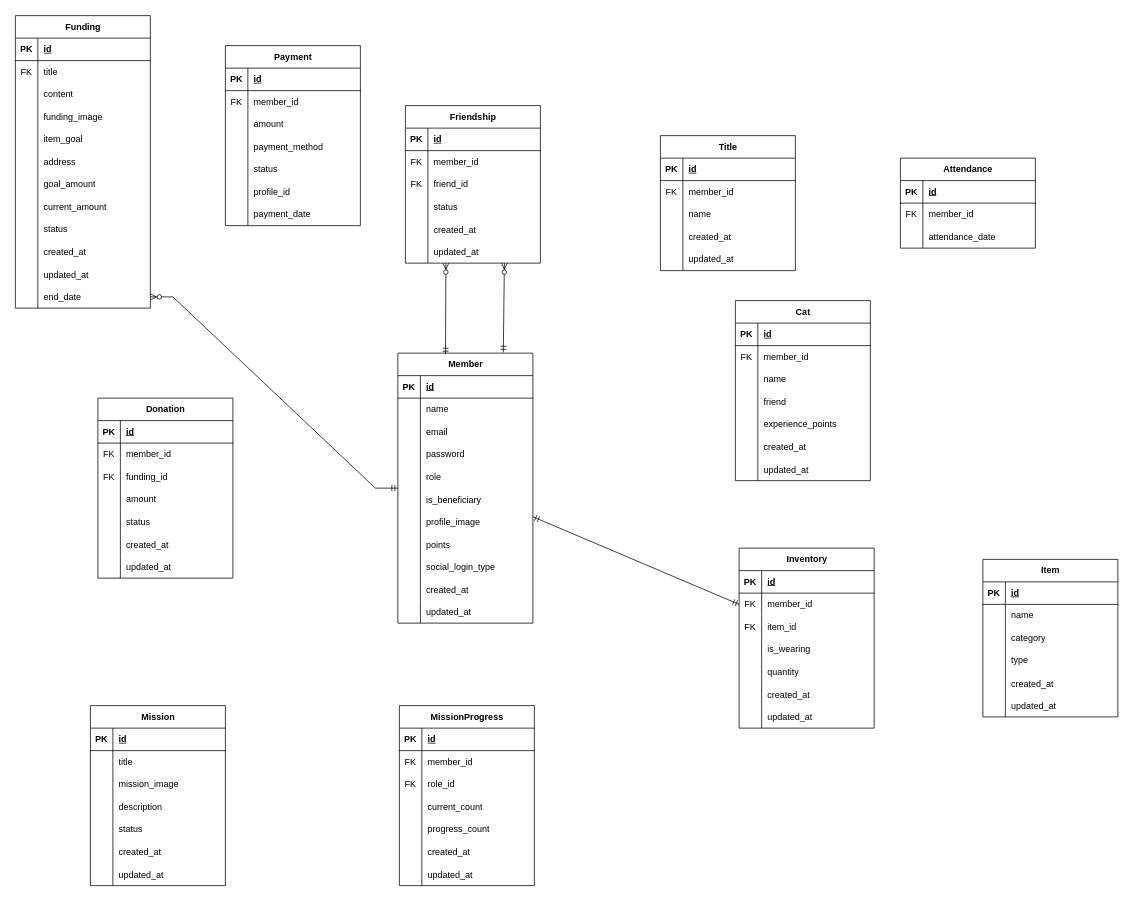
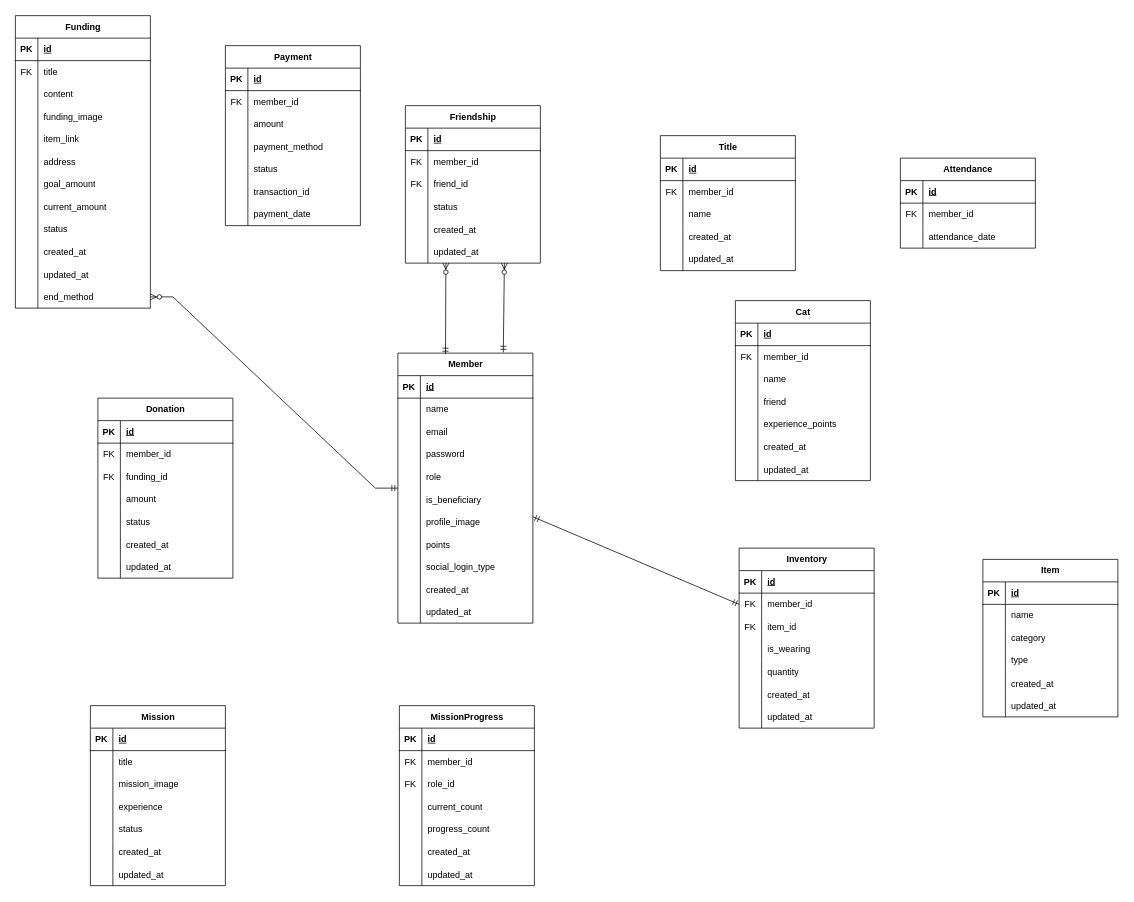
(64, 139) -> (63, 139)
(276, 192) -> (287, 192)
(64, 297) -> (69, 297)
(144, 807) -> (143, 807)
